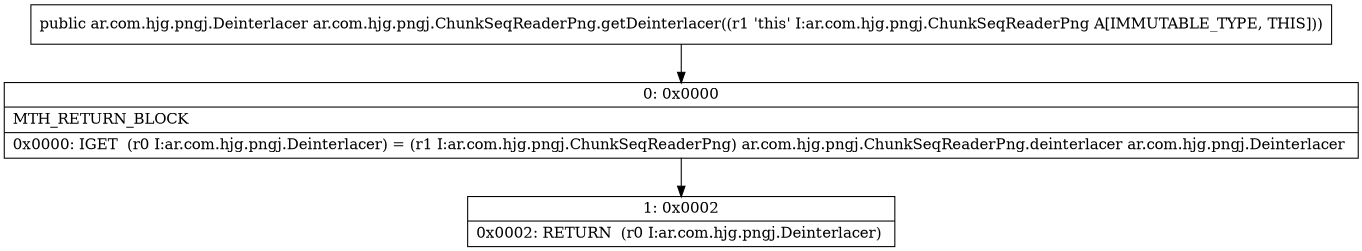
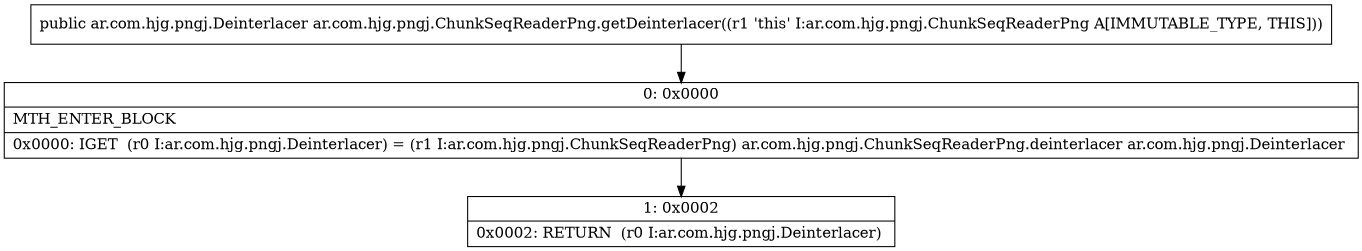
(101, 119) -> (95, 119)
